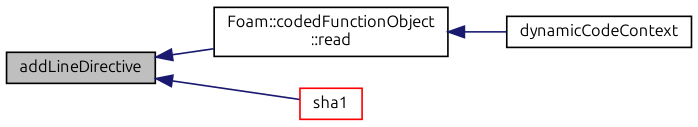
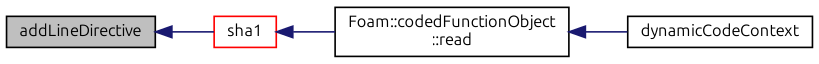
(193, 52) -> (314, 32)
